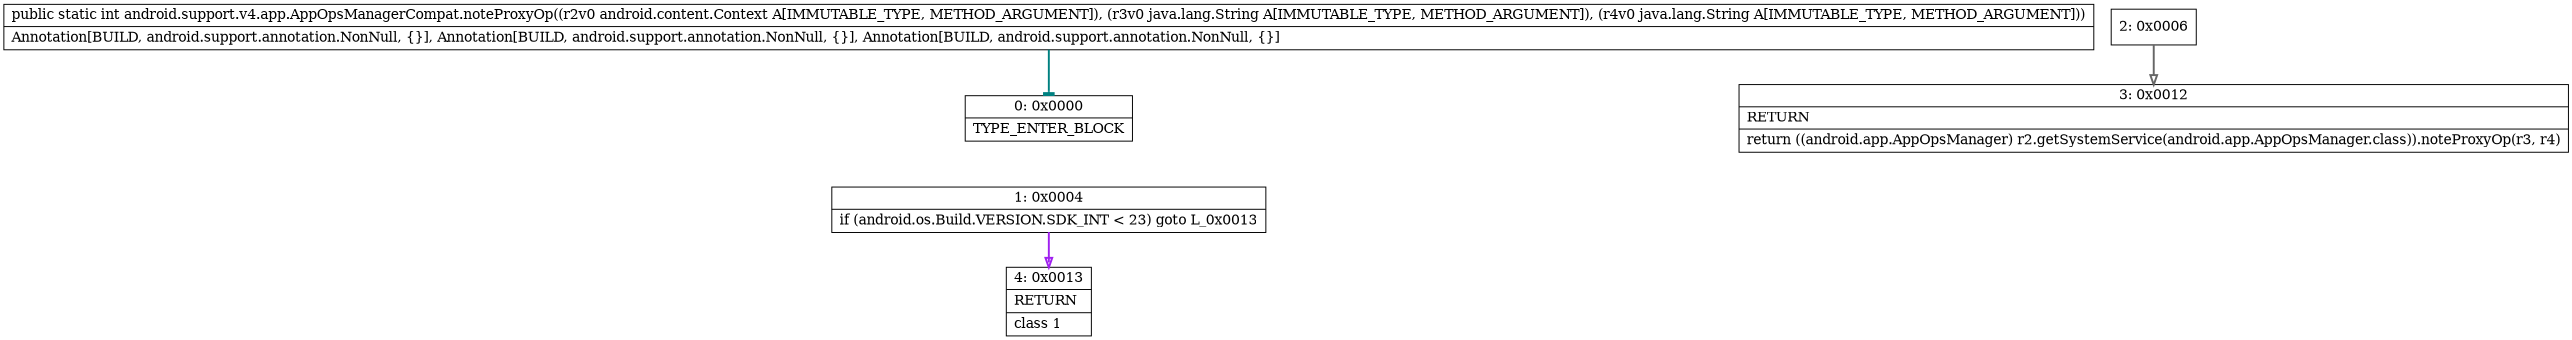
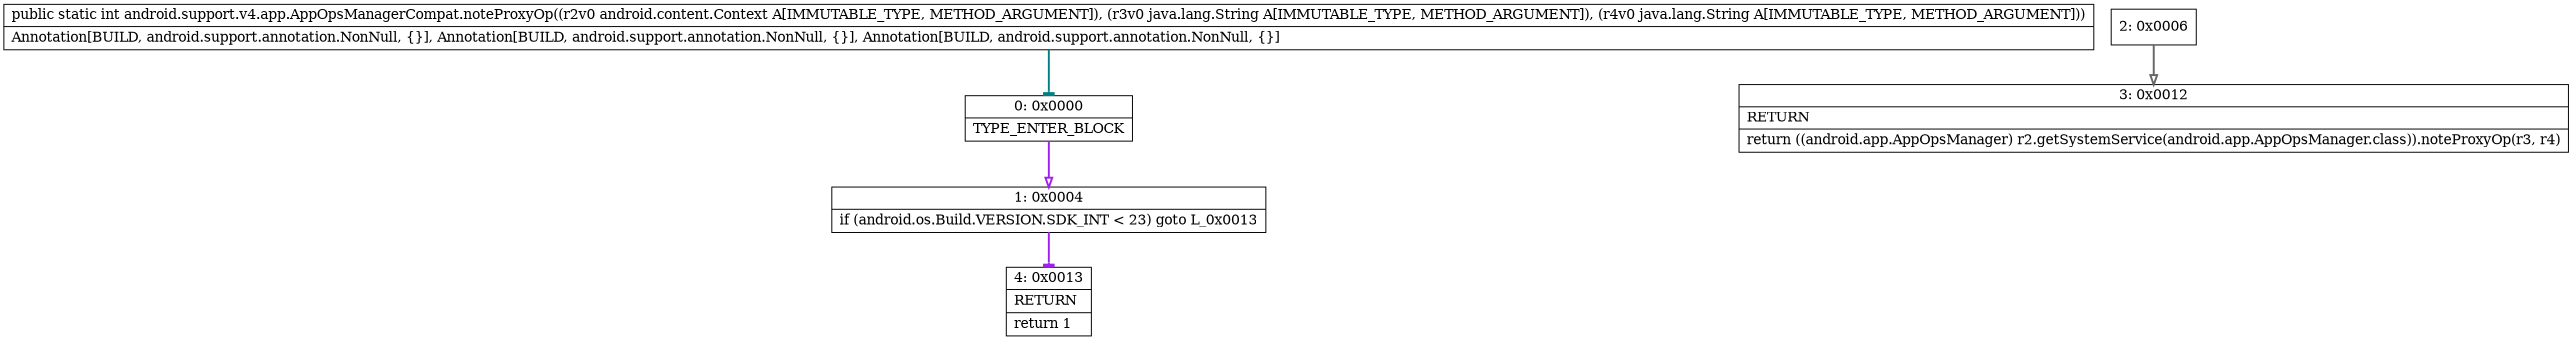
none -> (1049, 159)
(1049, 247) -> (1049, 247)
(1038, 324) -> (1043, 324)
